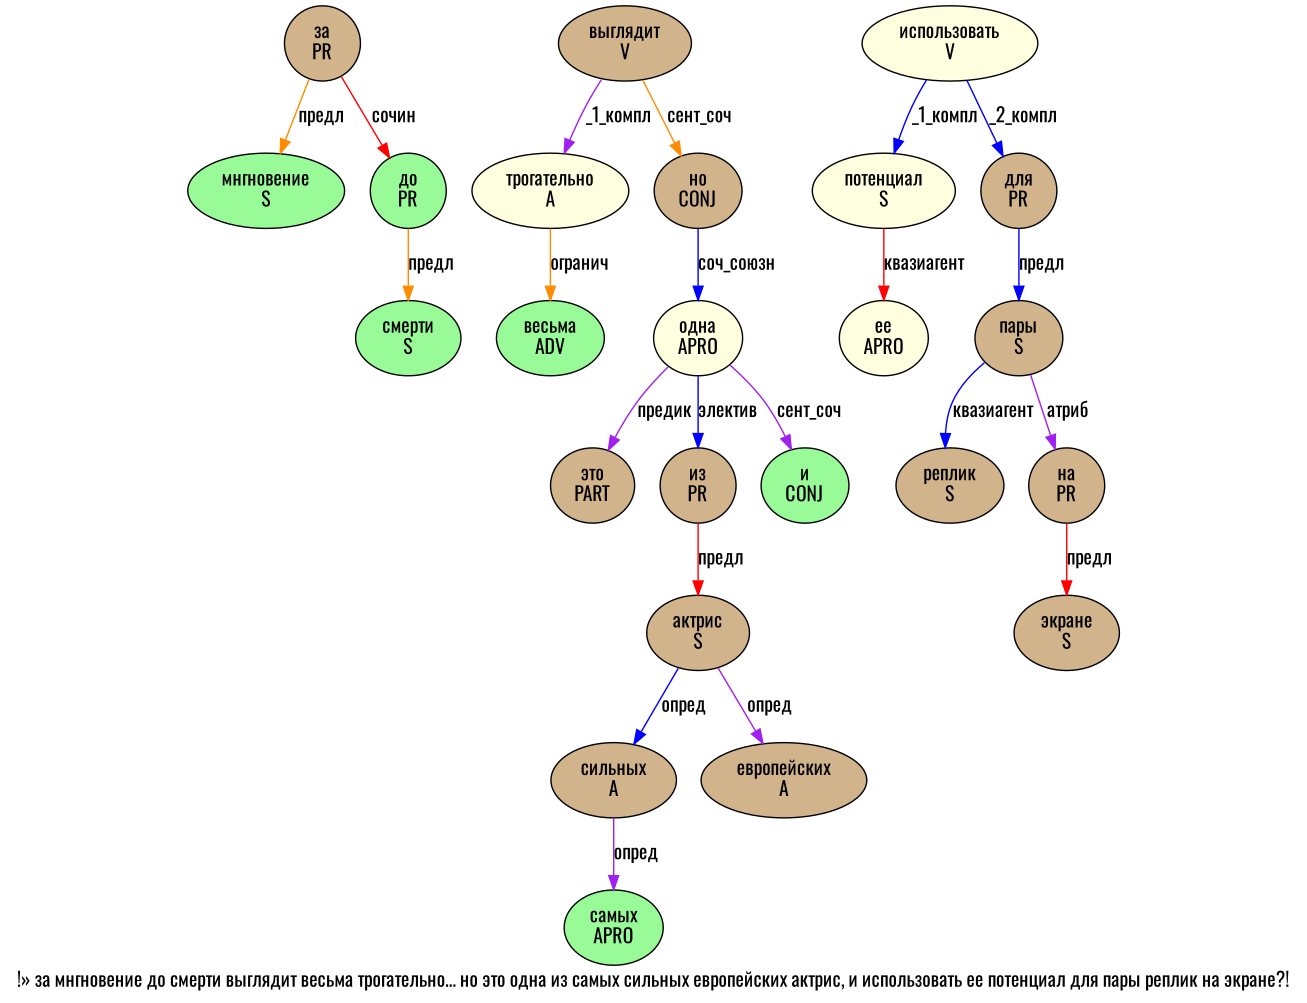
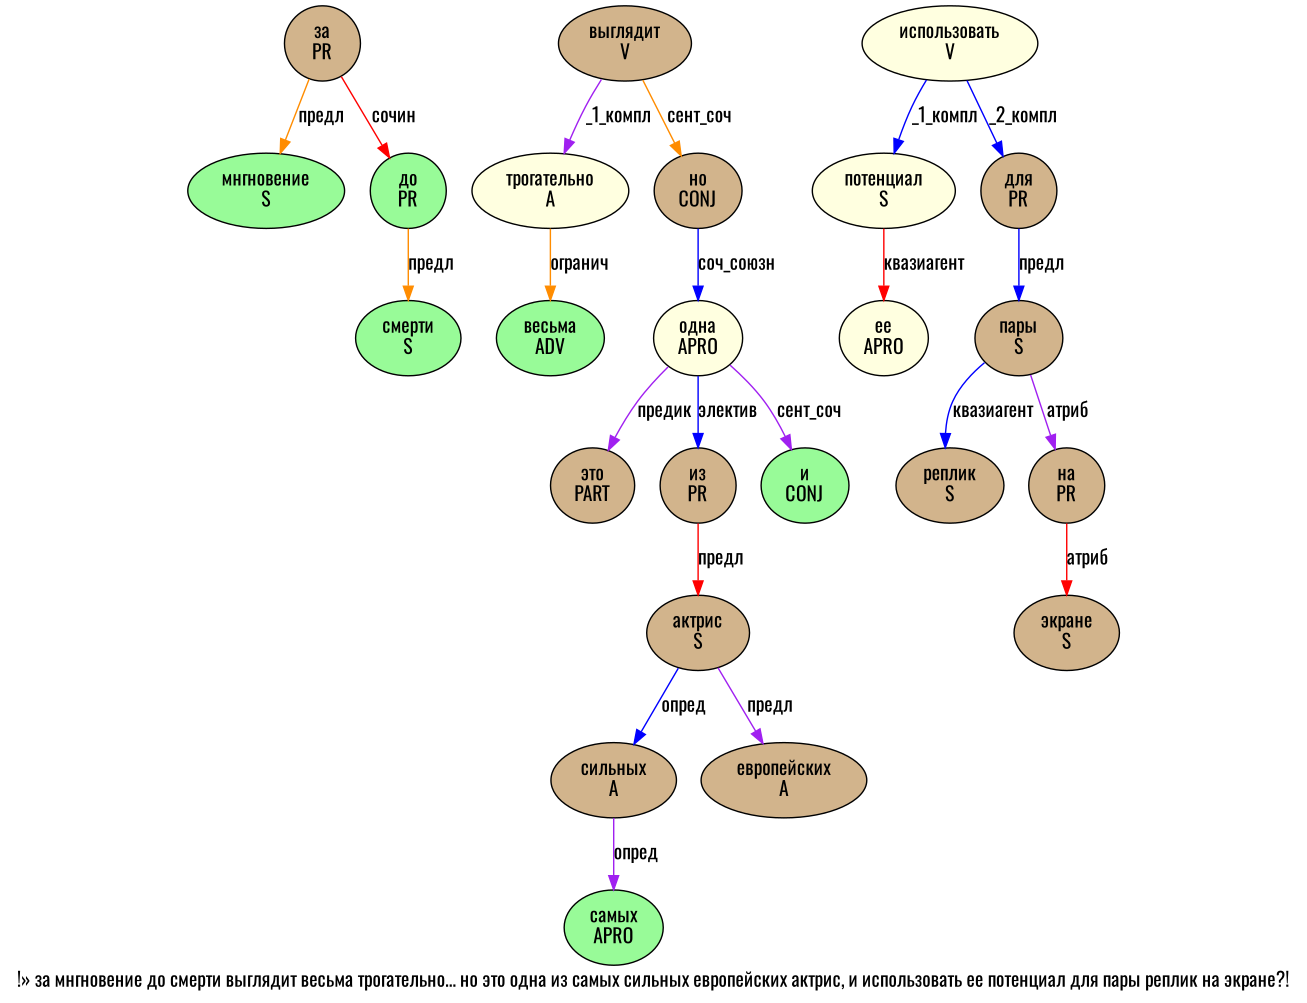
(1090, 559) -> (1088, 559)
(770, 707) -> (771, 707)
